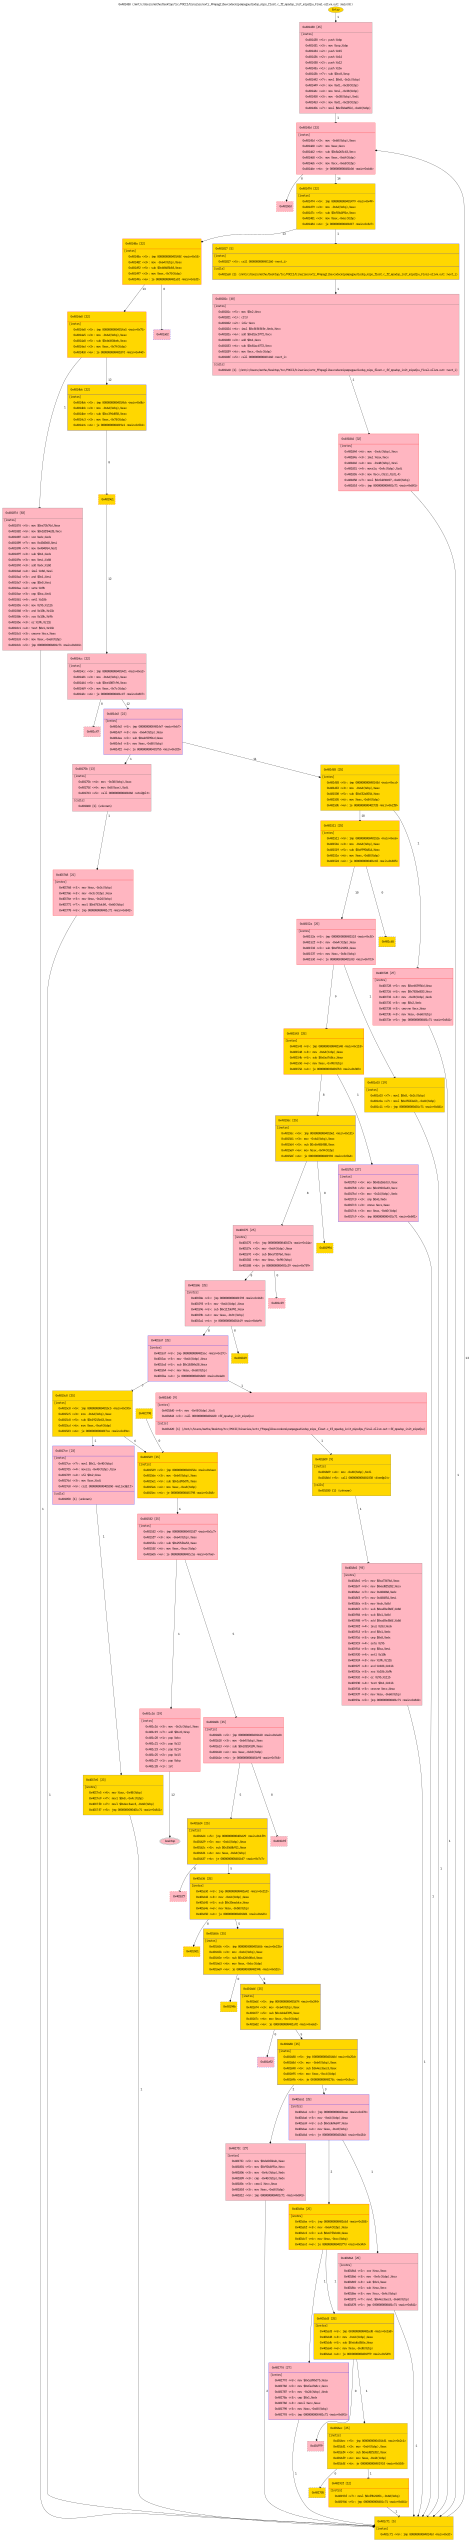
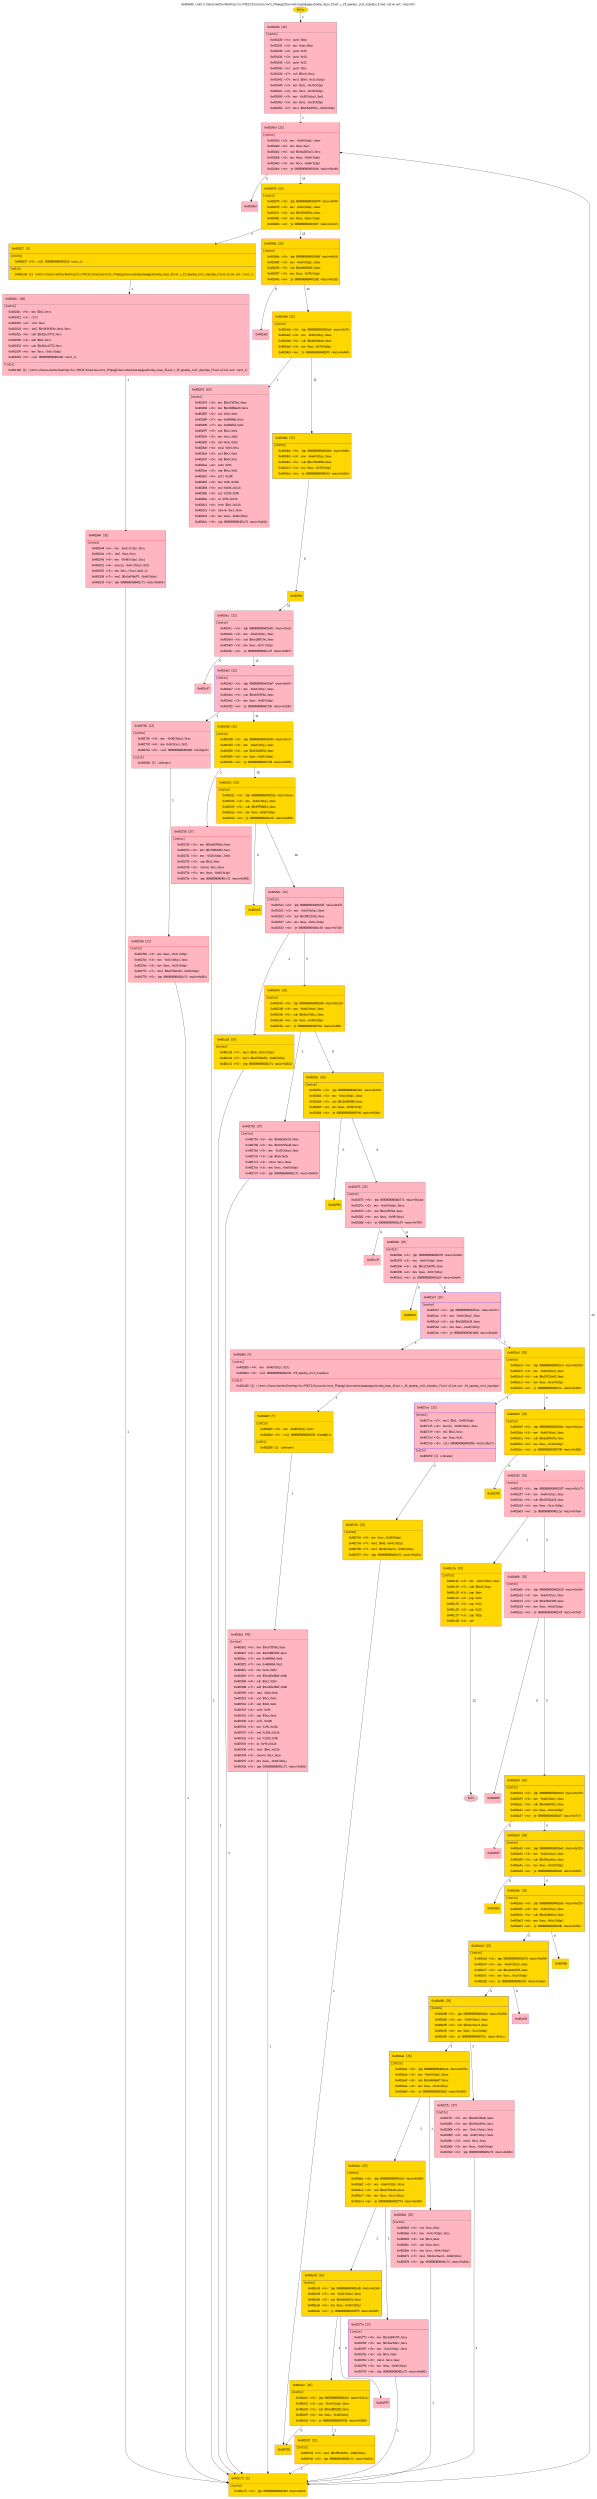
(154, 1436) -> (504, 1470)
(170, 1740) -> (471, 1595)
(40, 1746) -> none
(170, 1841) -> (471, 1798)
(329, 2117) -> (429, 2074)
(139, 2273) -> (330, 2001)
